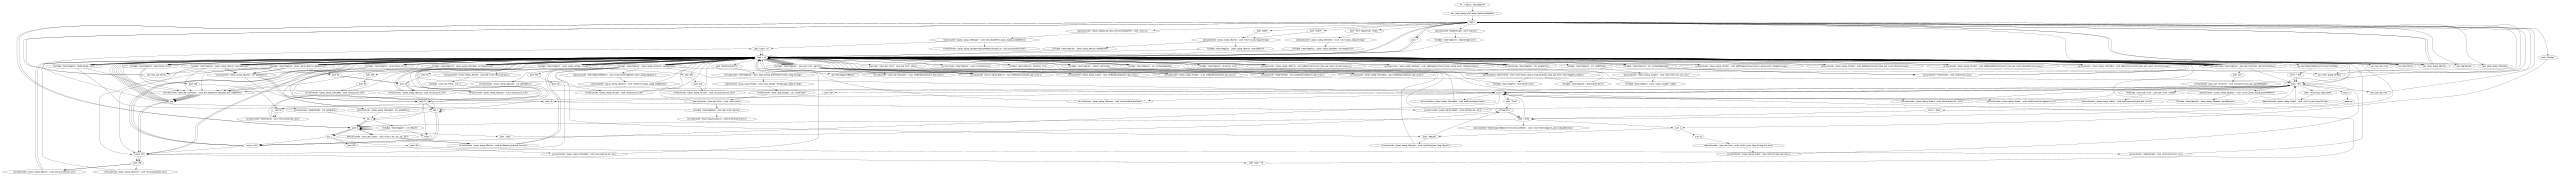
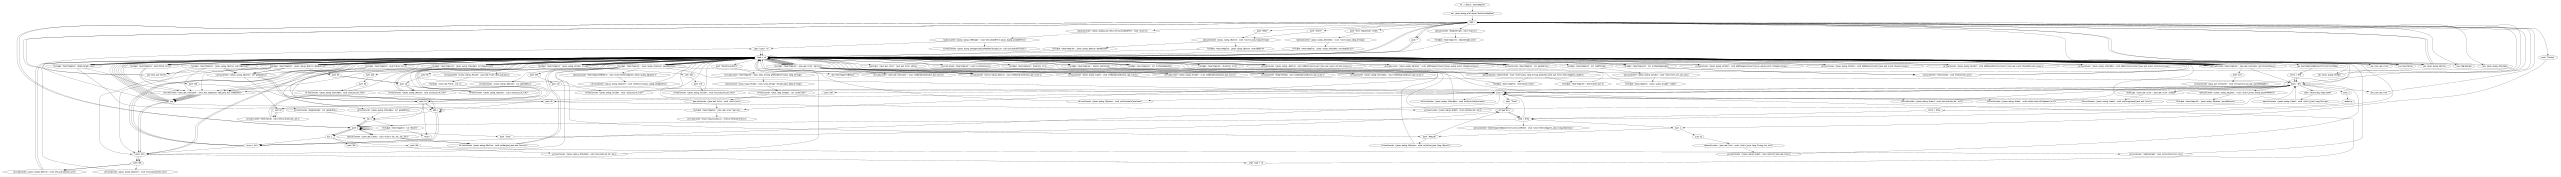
(1651, 70) -> (1355, 84)
